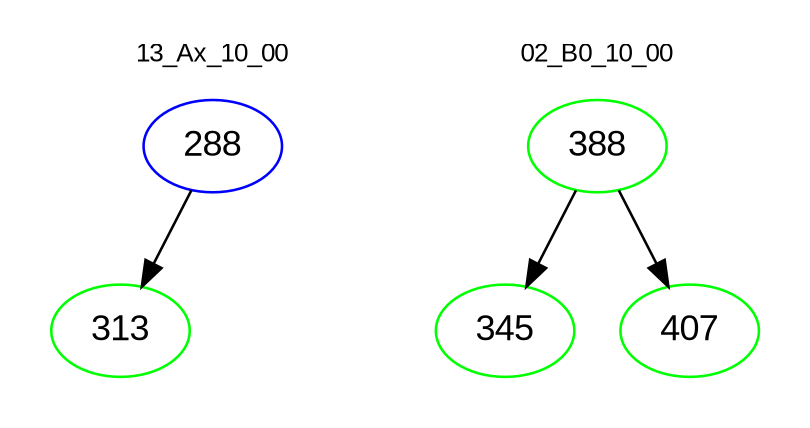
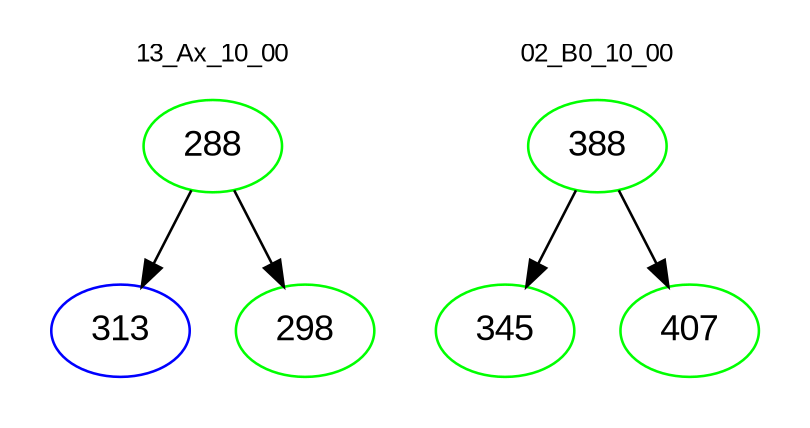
(213, 146) -> (213, 146)
(121, 331) -> (121, 331)
none -> (305, 331)
